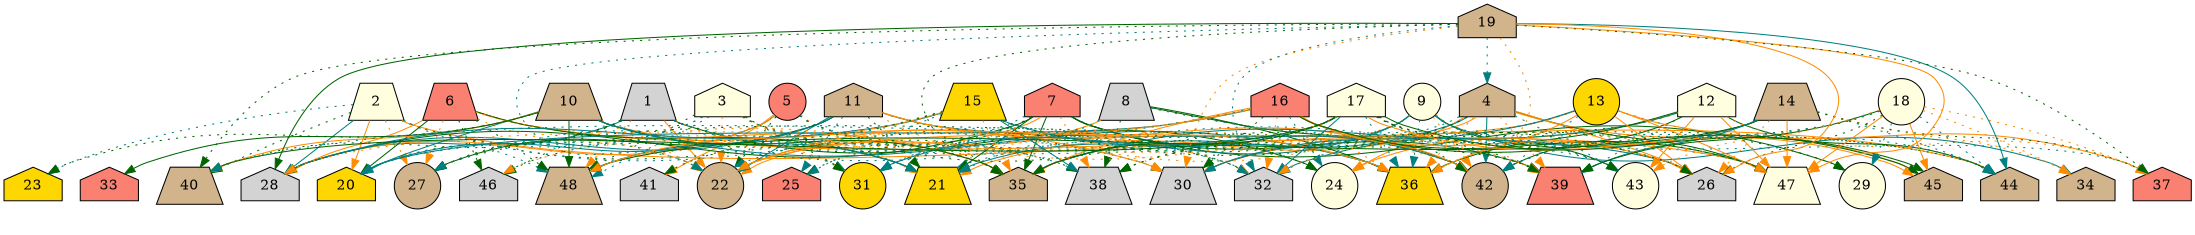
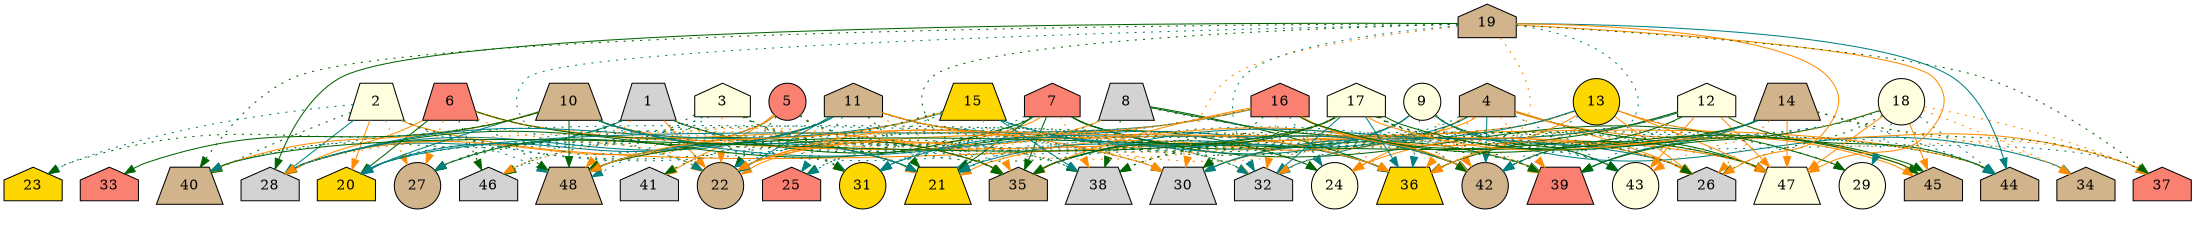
(1487, 55) -> (1638, 101)
(1379, 138) -> (1379, 138)
